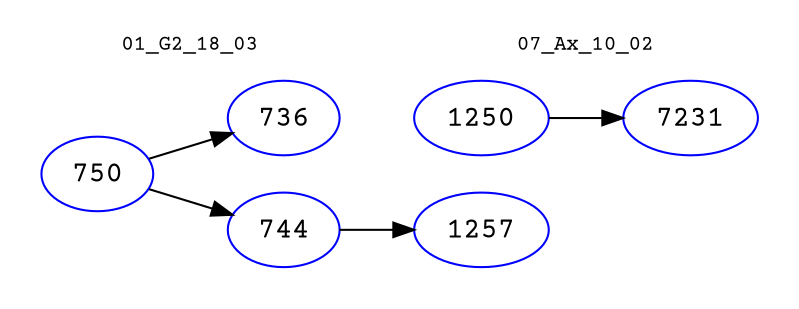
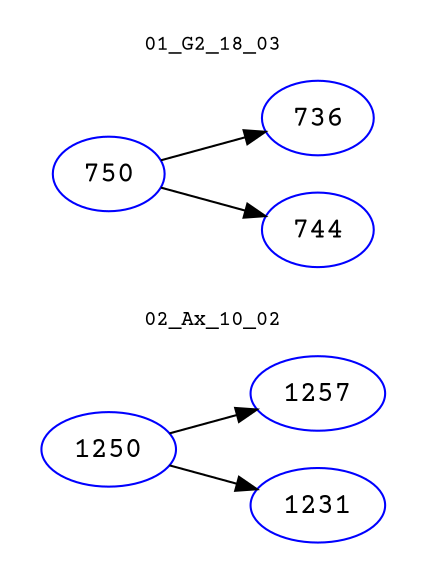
(586, 45) -> (213, 320)
(691, 118) -> (318, 505)
(369, 230) -> (203, 424)
